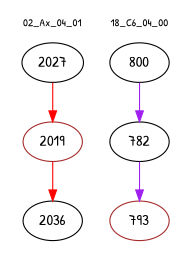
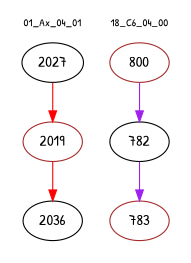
(53, 24) -> (53, 24)
(140, 63) -> (140, 63)
(140, 221) -> (140, 221)
